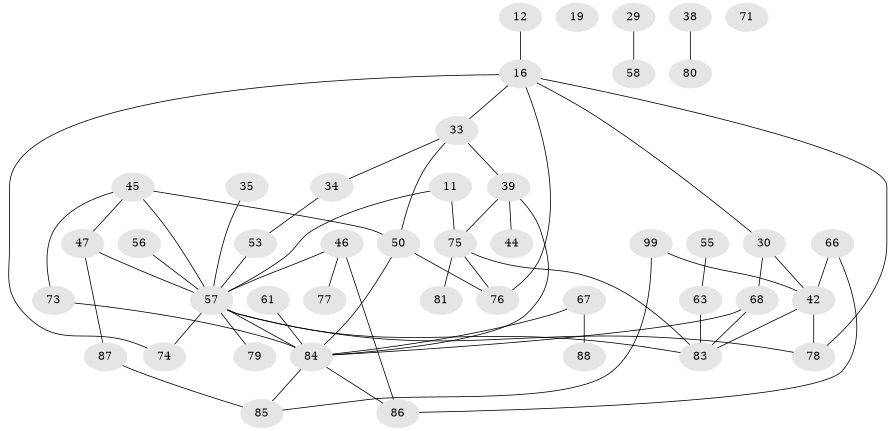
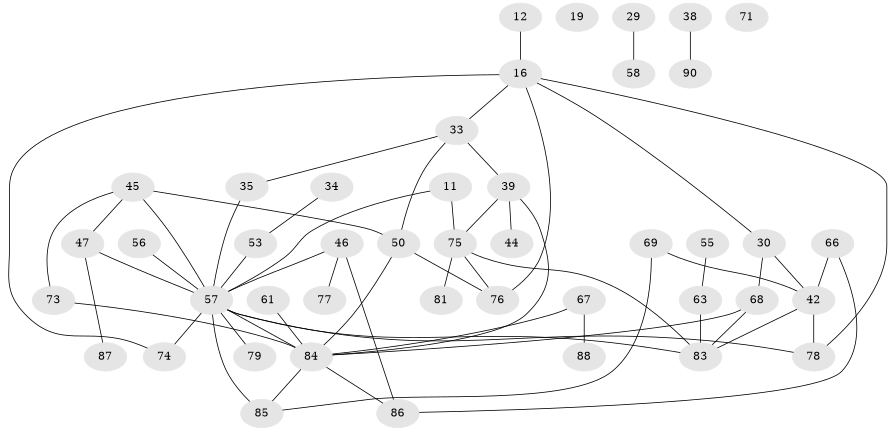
(690, 74) -> (690, 74)
(394, 159) -> (352, 159)
(651, 244) -> (651, 244)
(182, 388) -> (223, 362)
